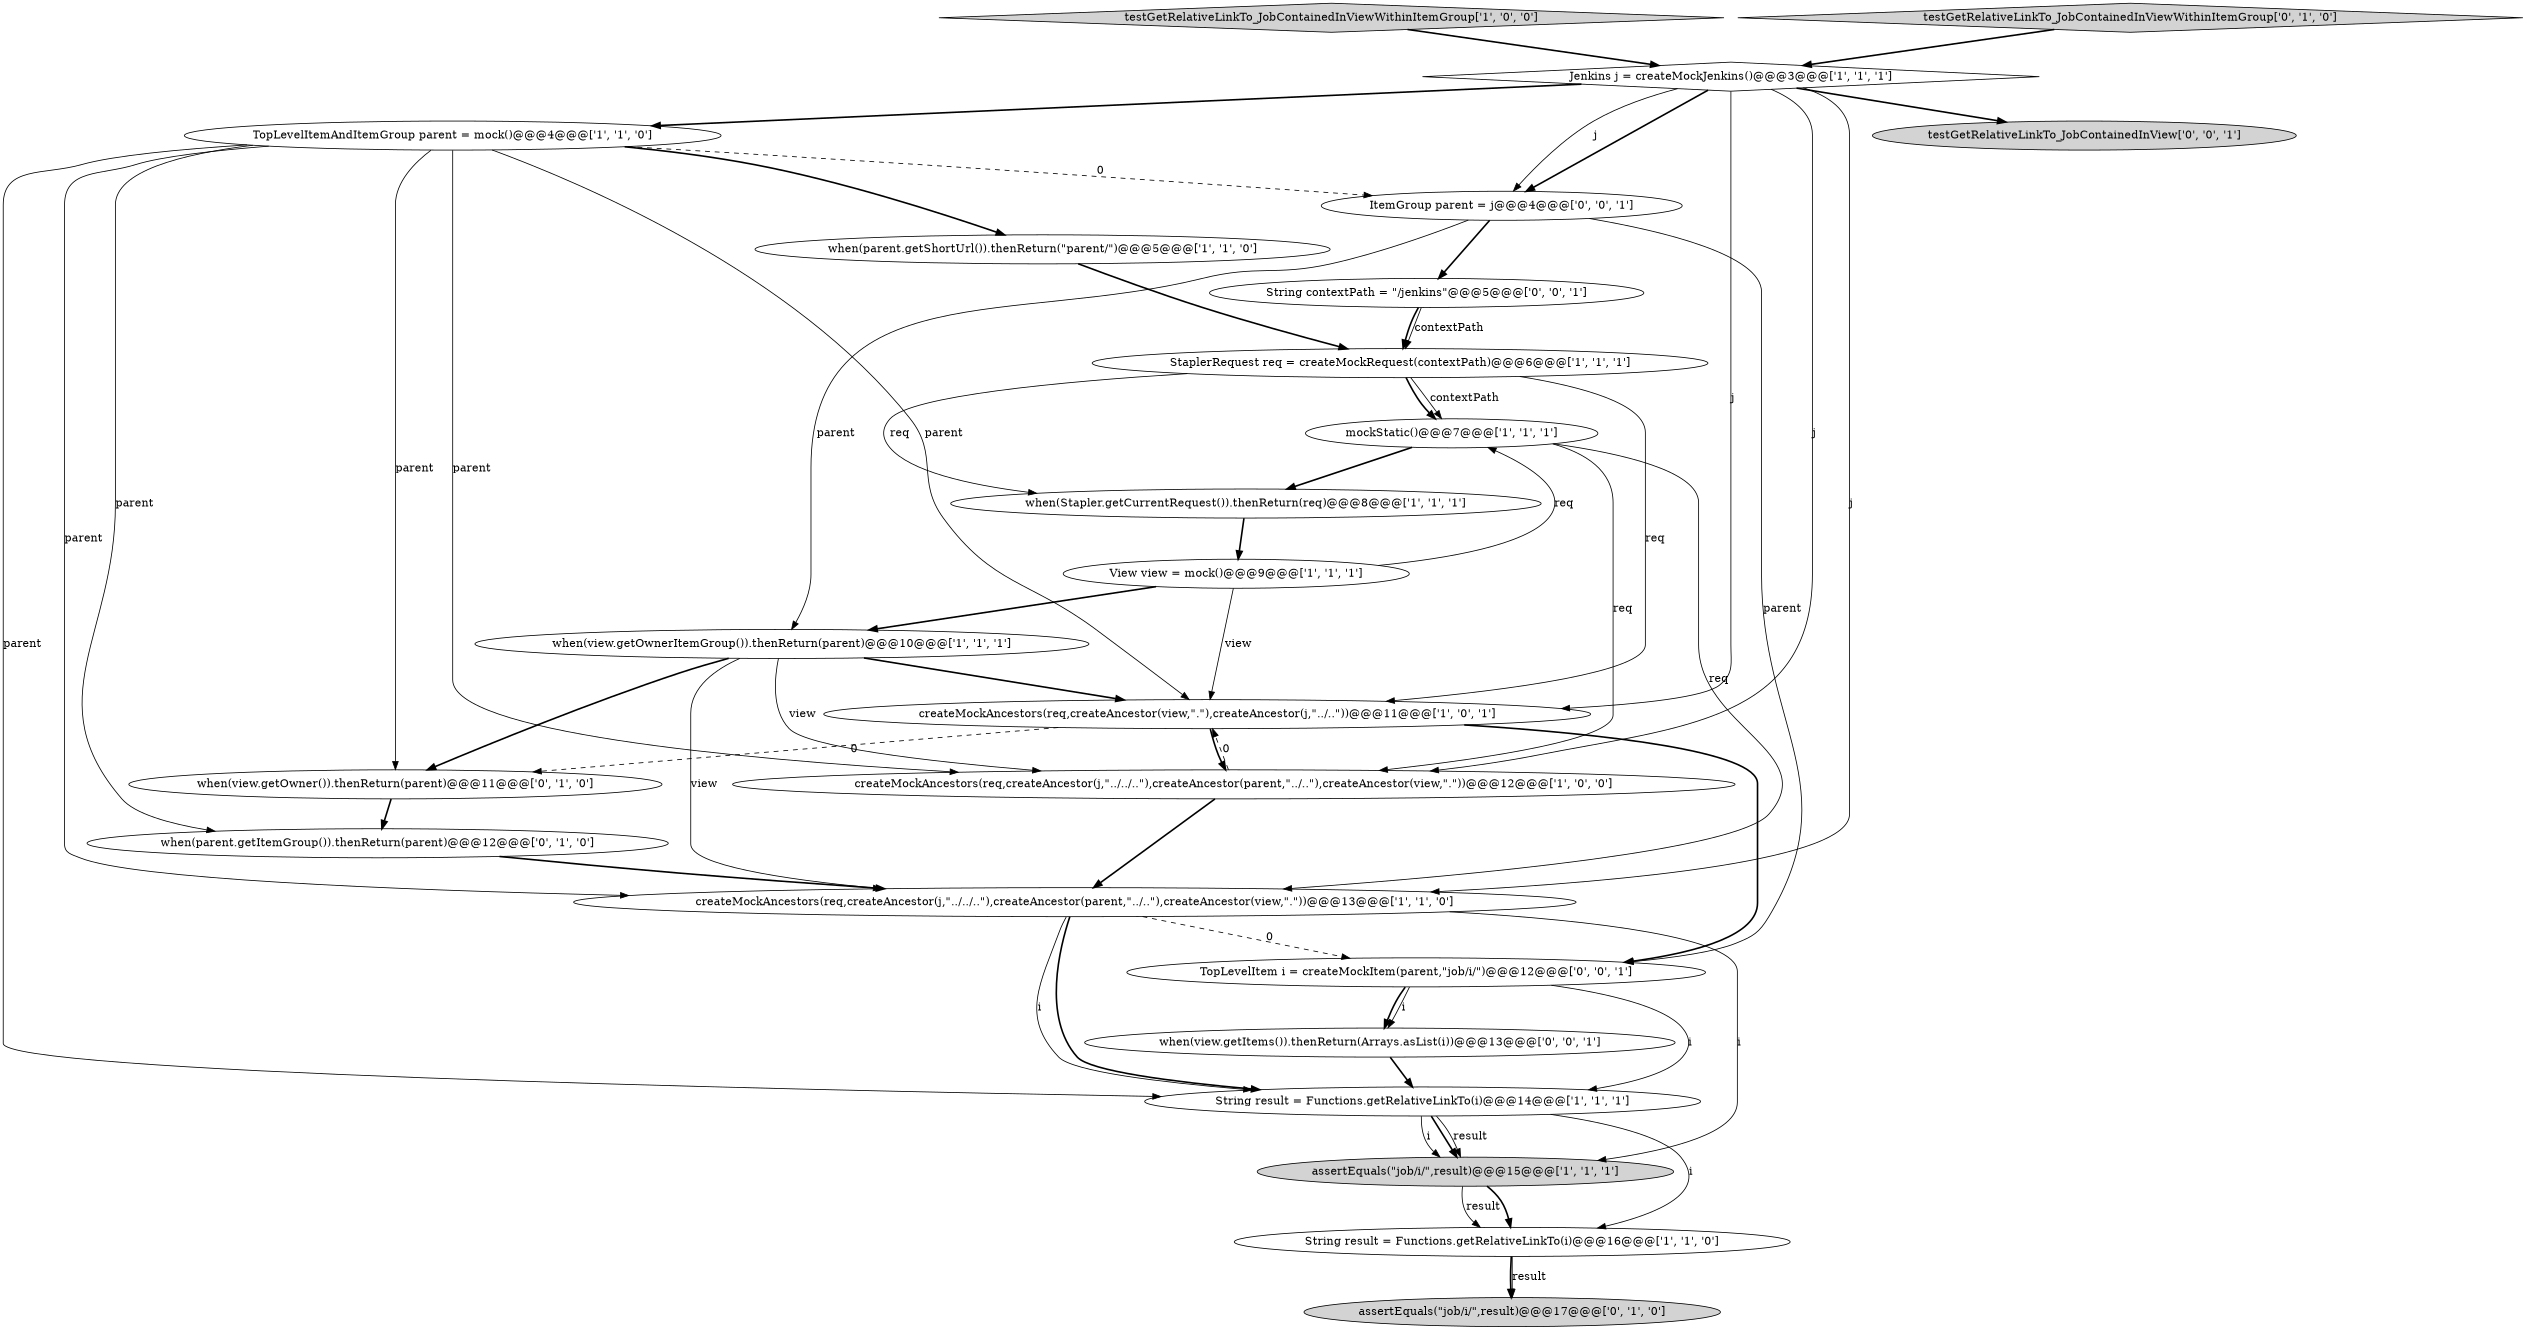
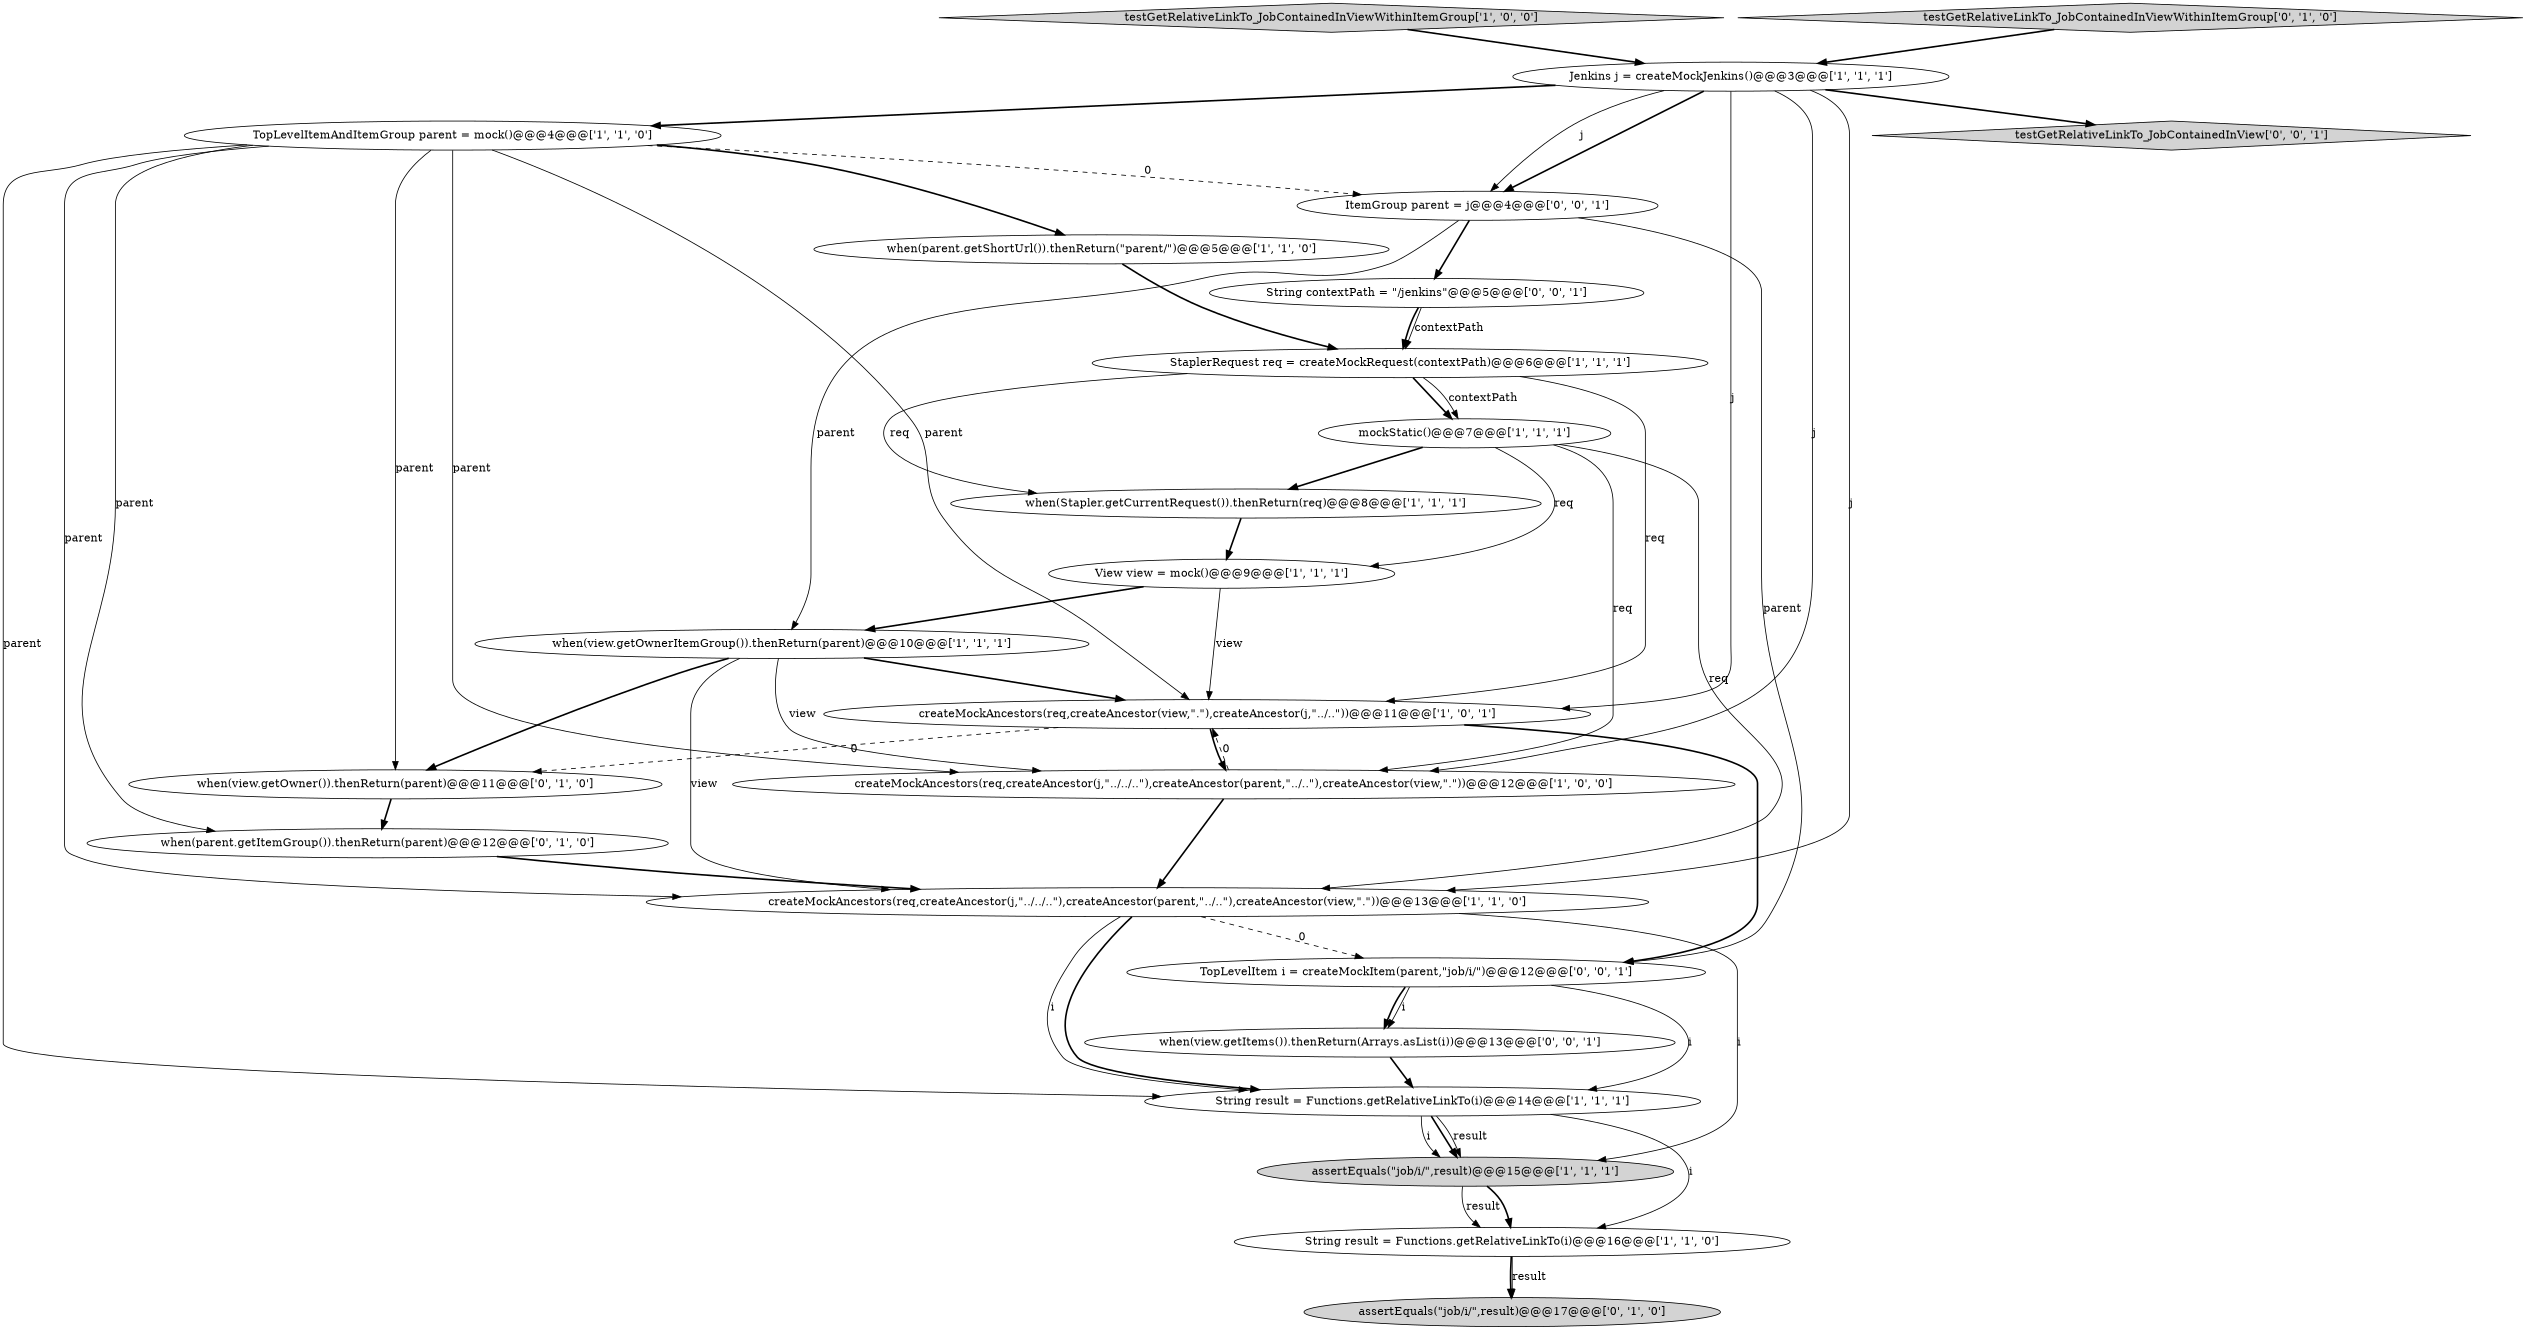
(1731, 77) -> (1731, 77)
(2084, 136) -> (2171, 136)
(1515, 539) -> (1516, 538)
